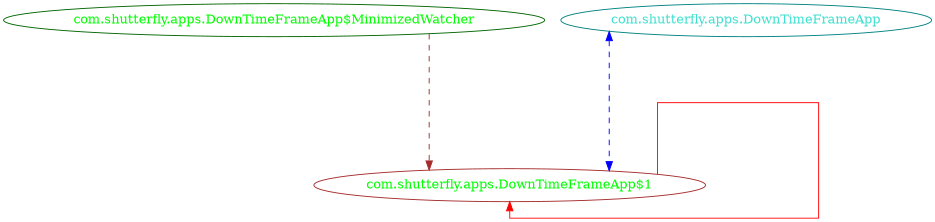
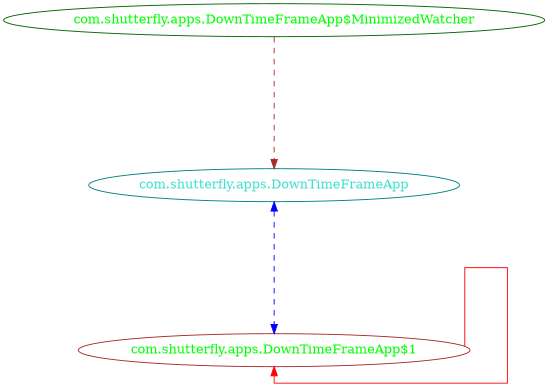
(429, 97) -> (274, 98)
